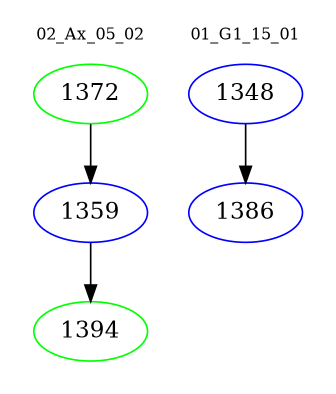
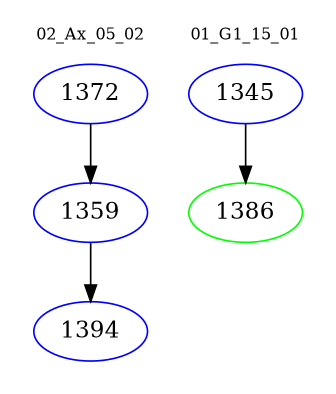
(91, 94) -> (91, 94)
(246, 94) -> (246, 94)
(246, 213) -> (246, 213)
(91, 331) -> (91, 331)
